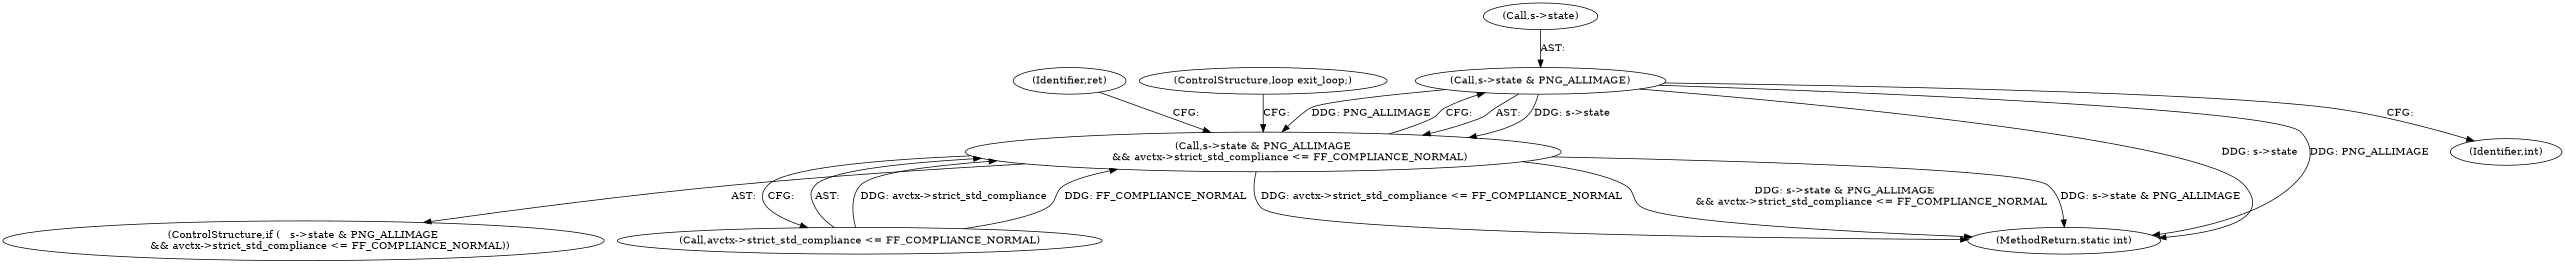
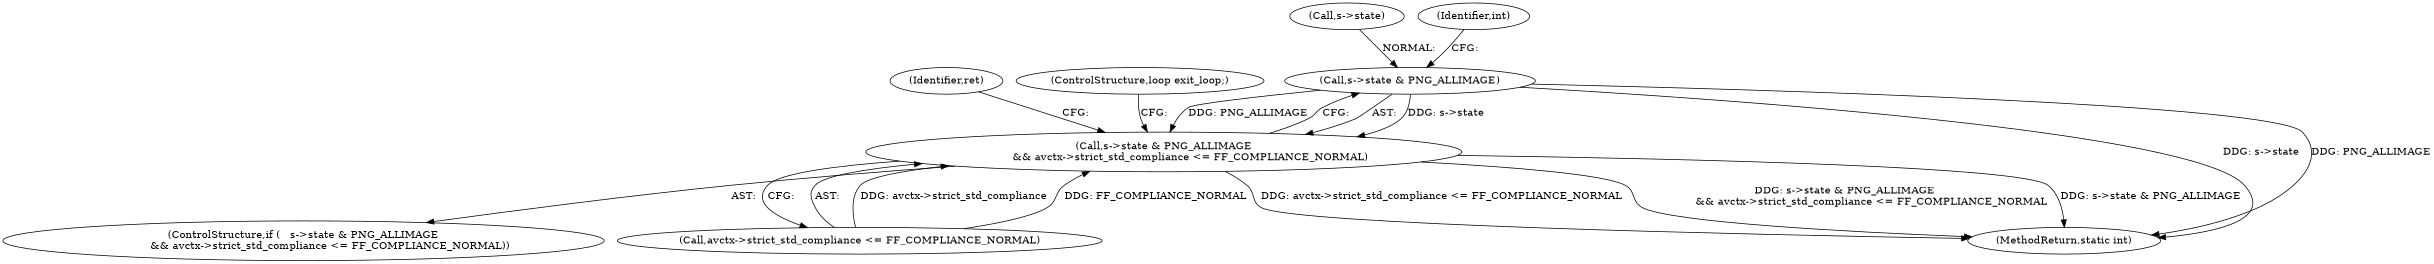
(1555, 49) -> (1411, 49)
(2068, 92) -> (1449, 47)
